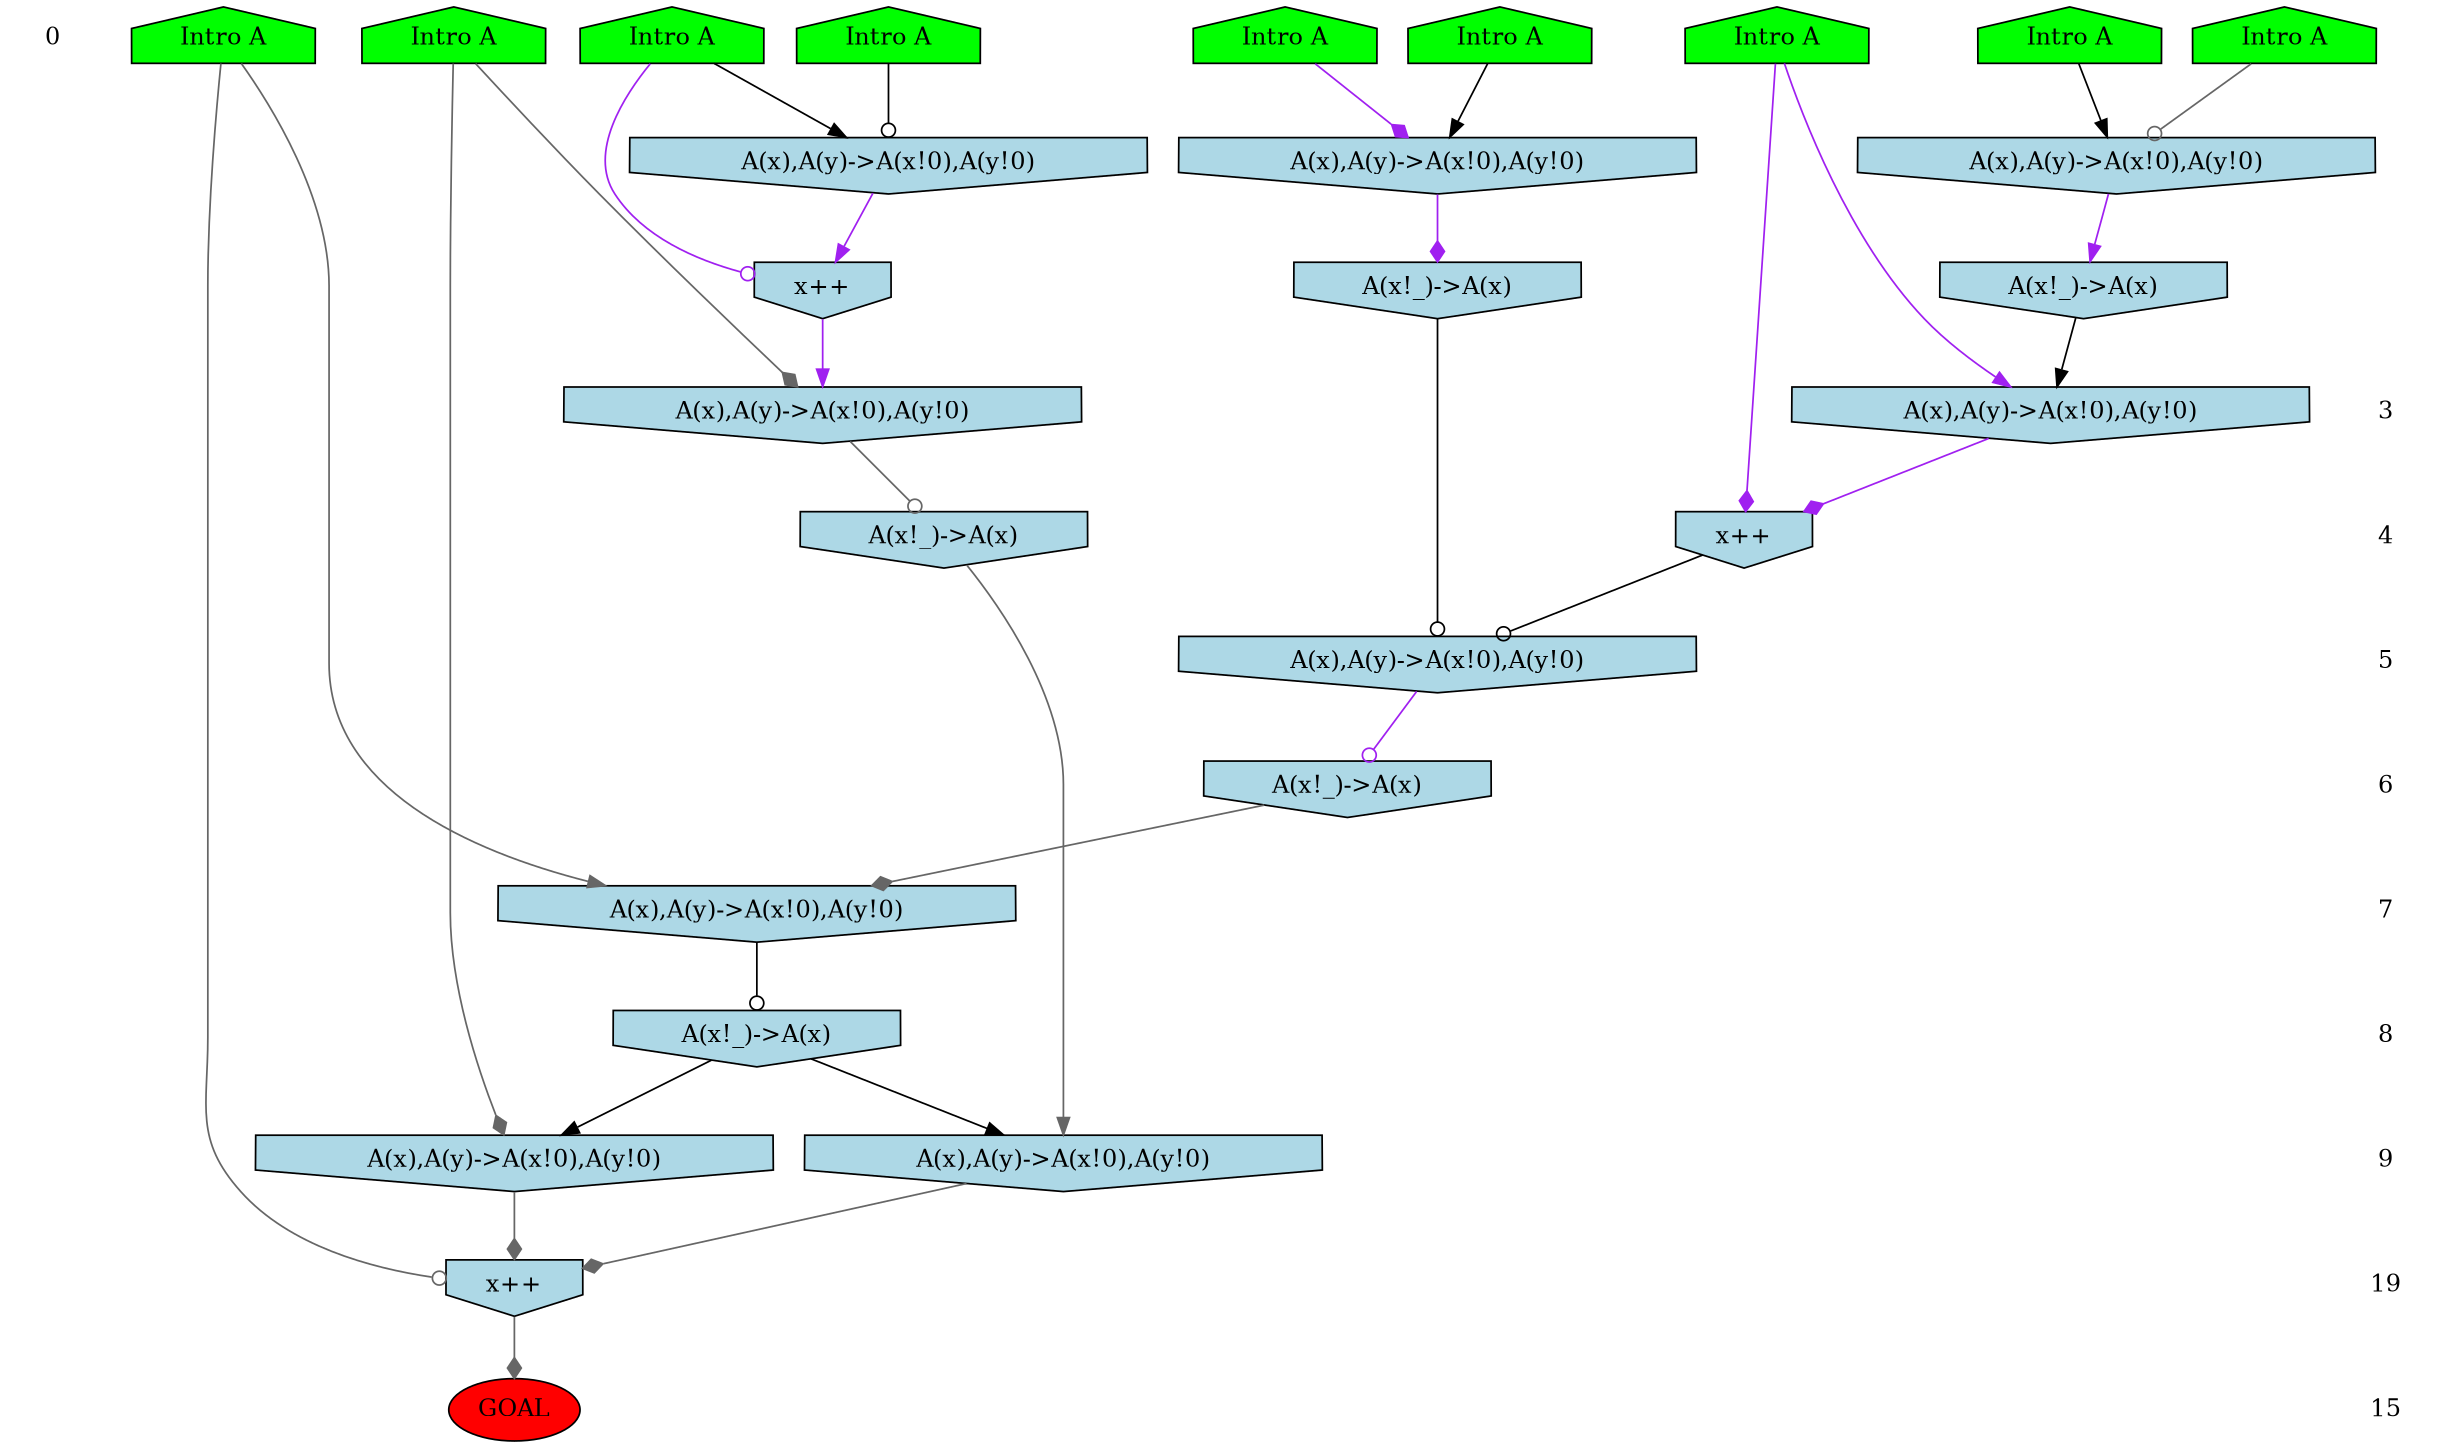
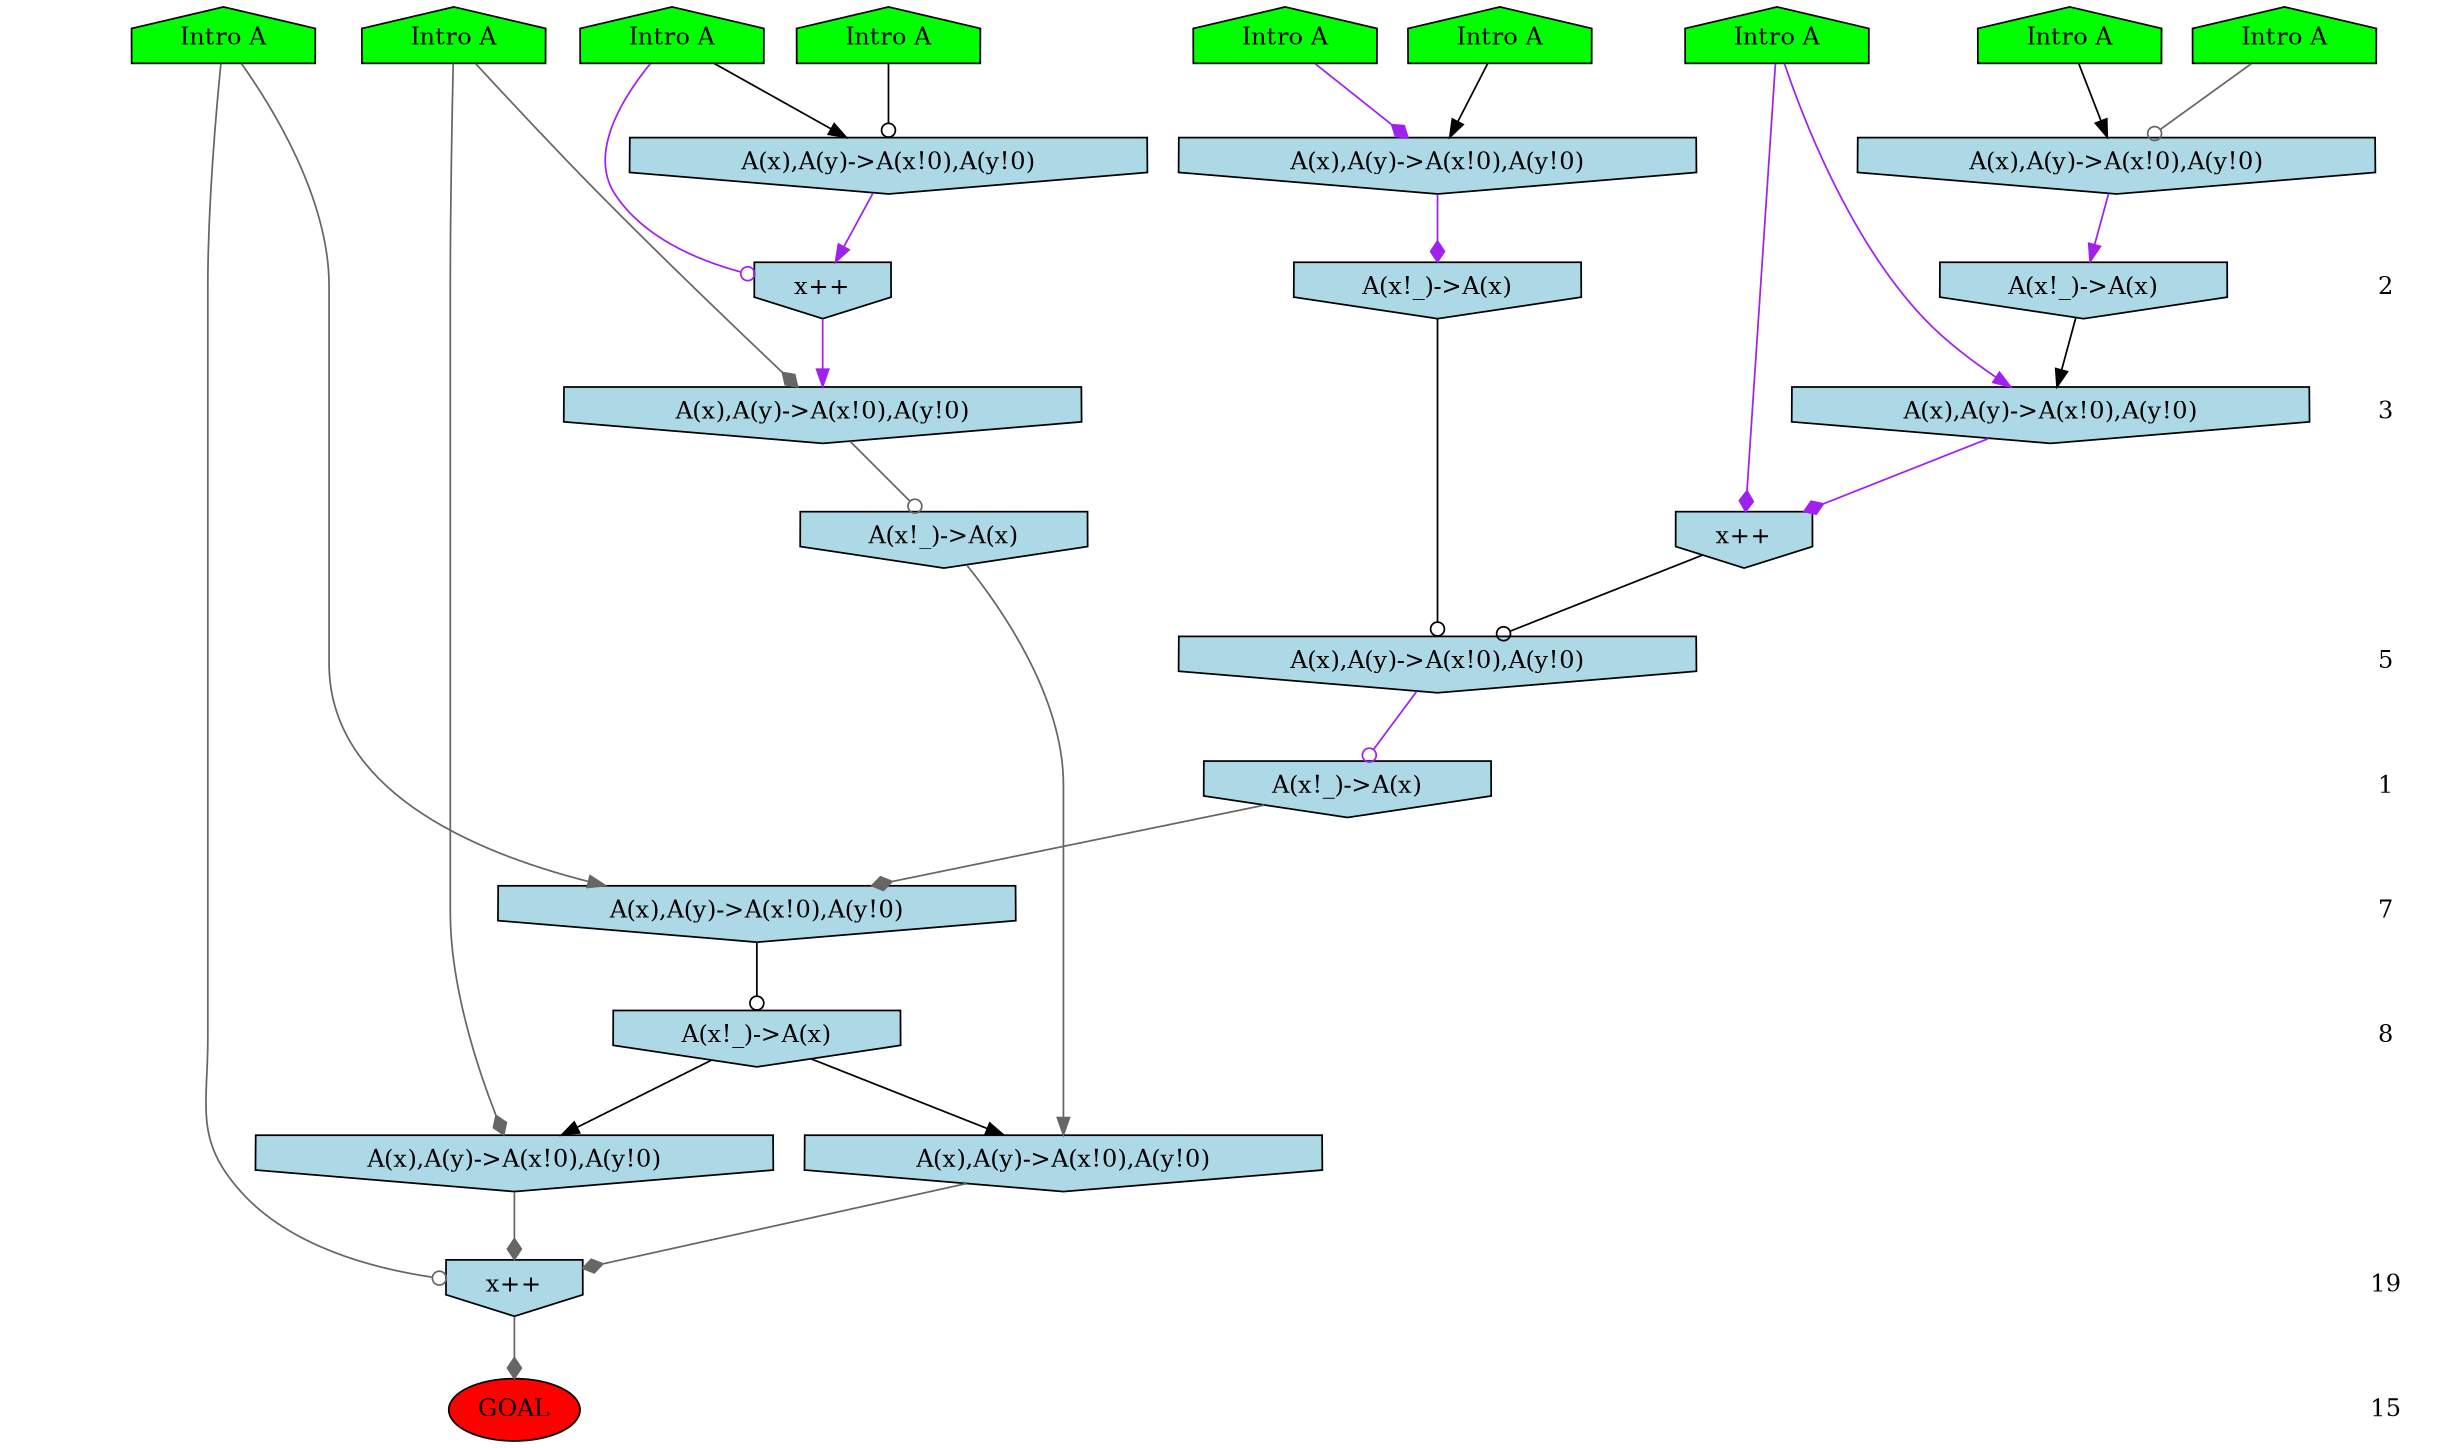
(54, 38) -> none
none -> (2387, 288)
(2387, 537) -> none
(2387, 786) -> (2387, 786)
(2387, 1160) -> none
